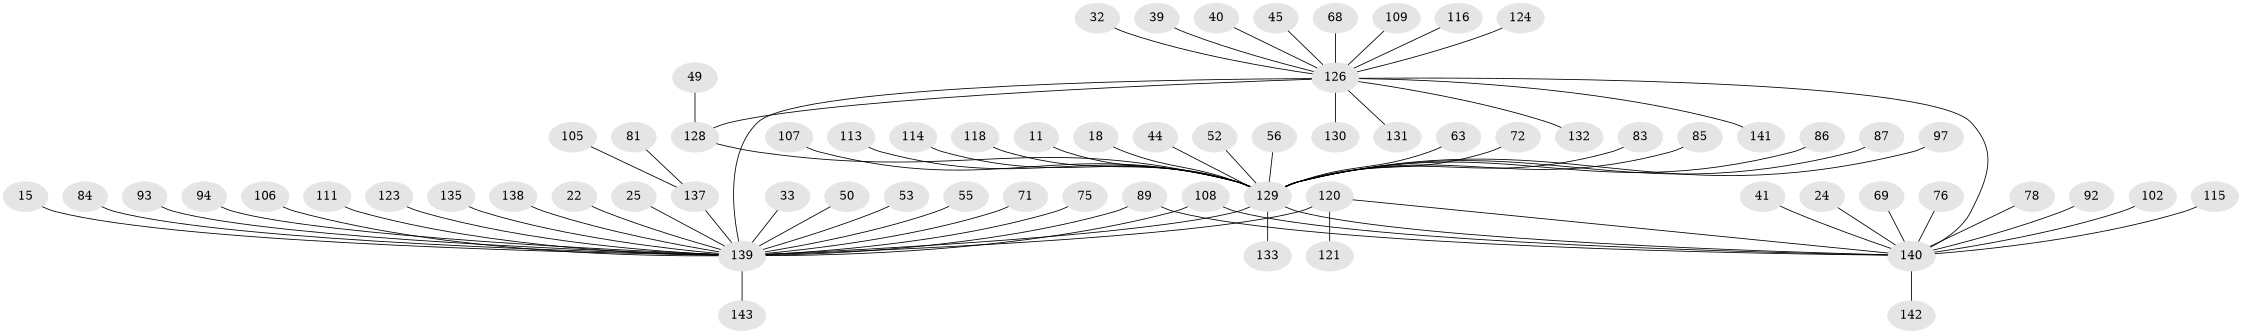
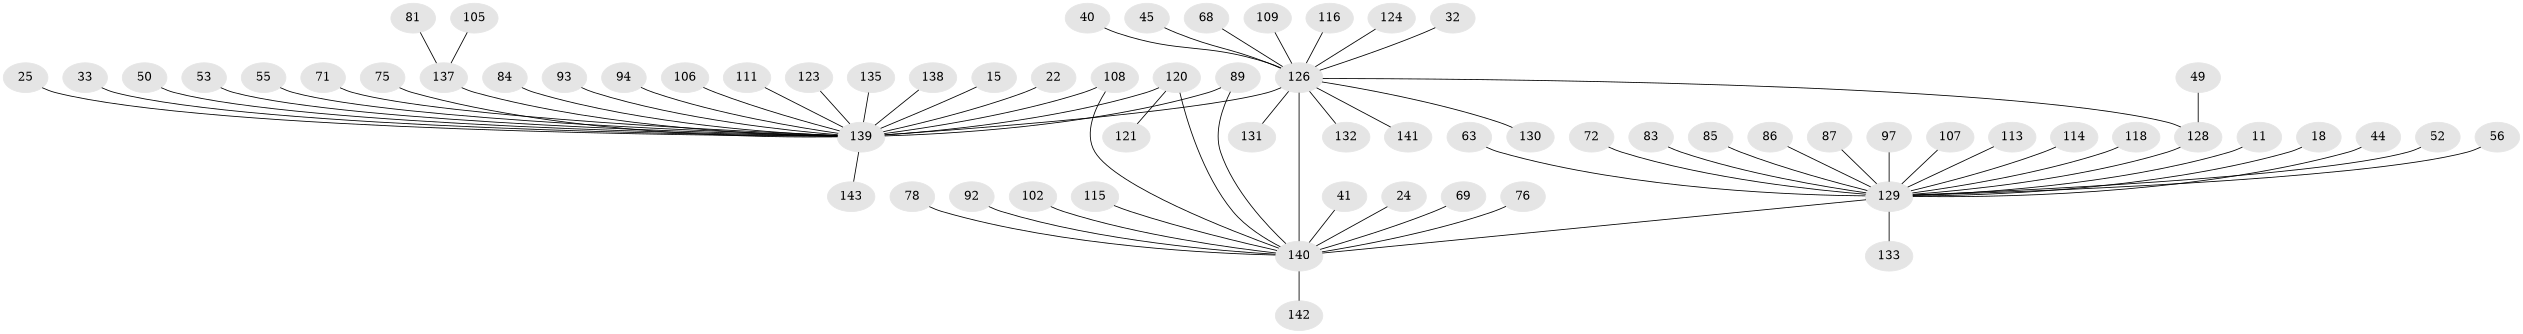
(1157, 18) -> none
(1118, 230) -> none
